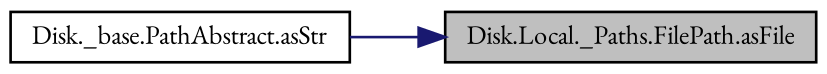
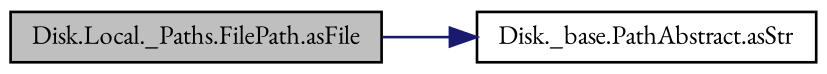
(384, 37) -> (416, 37)
